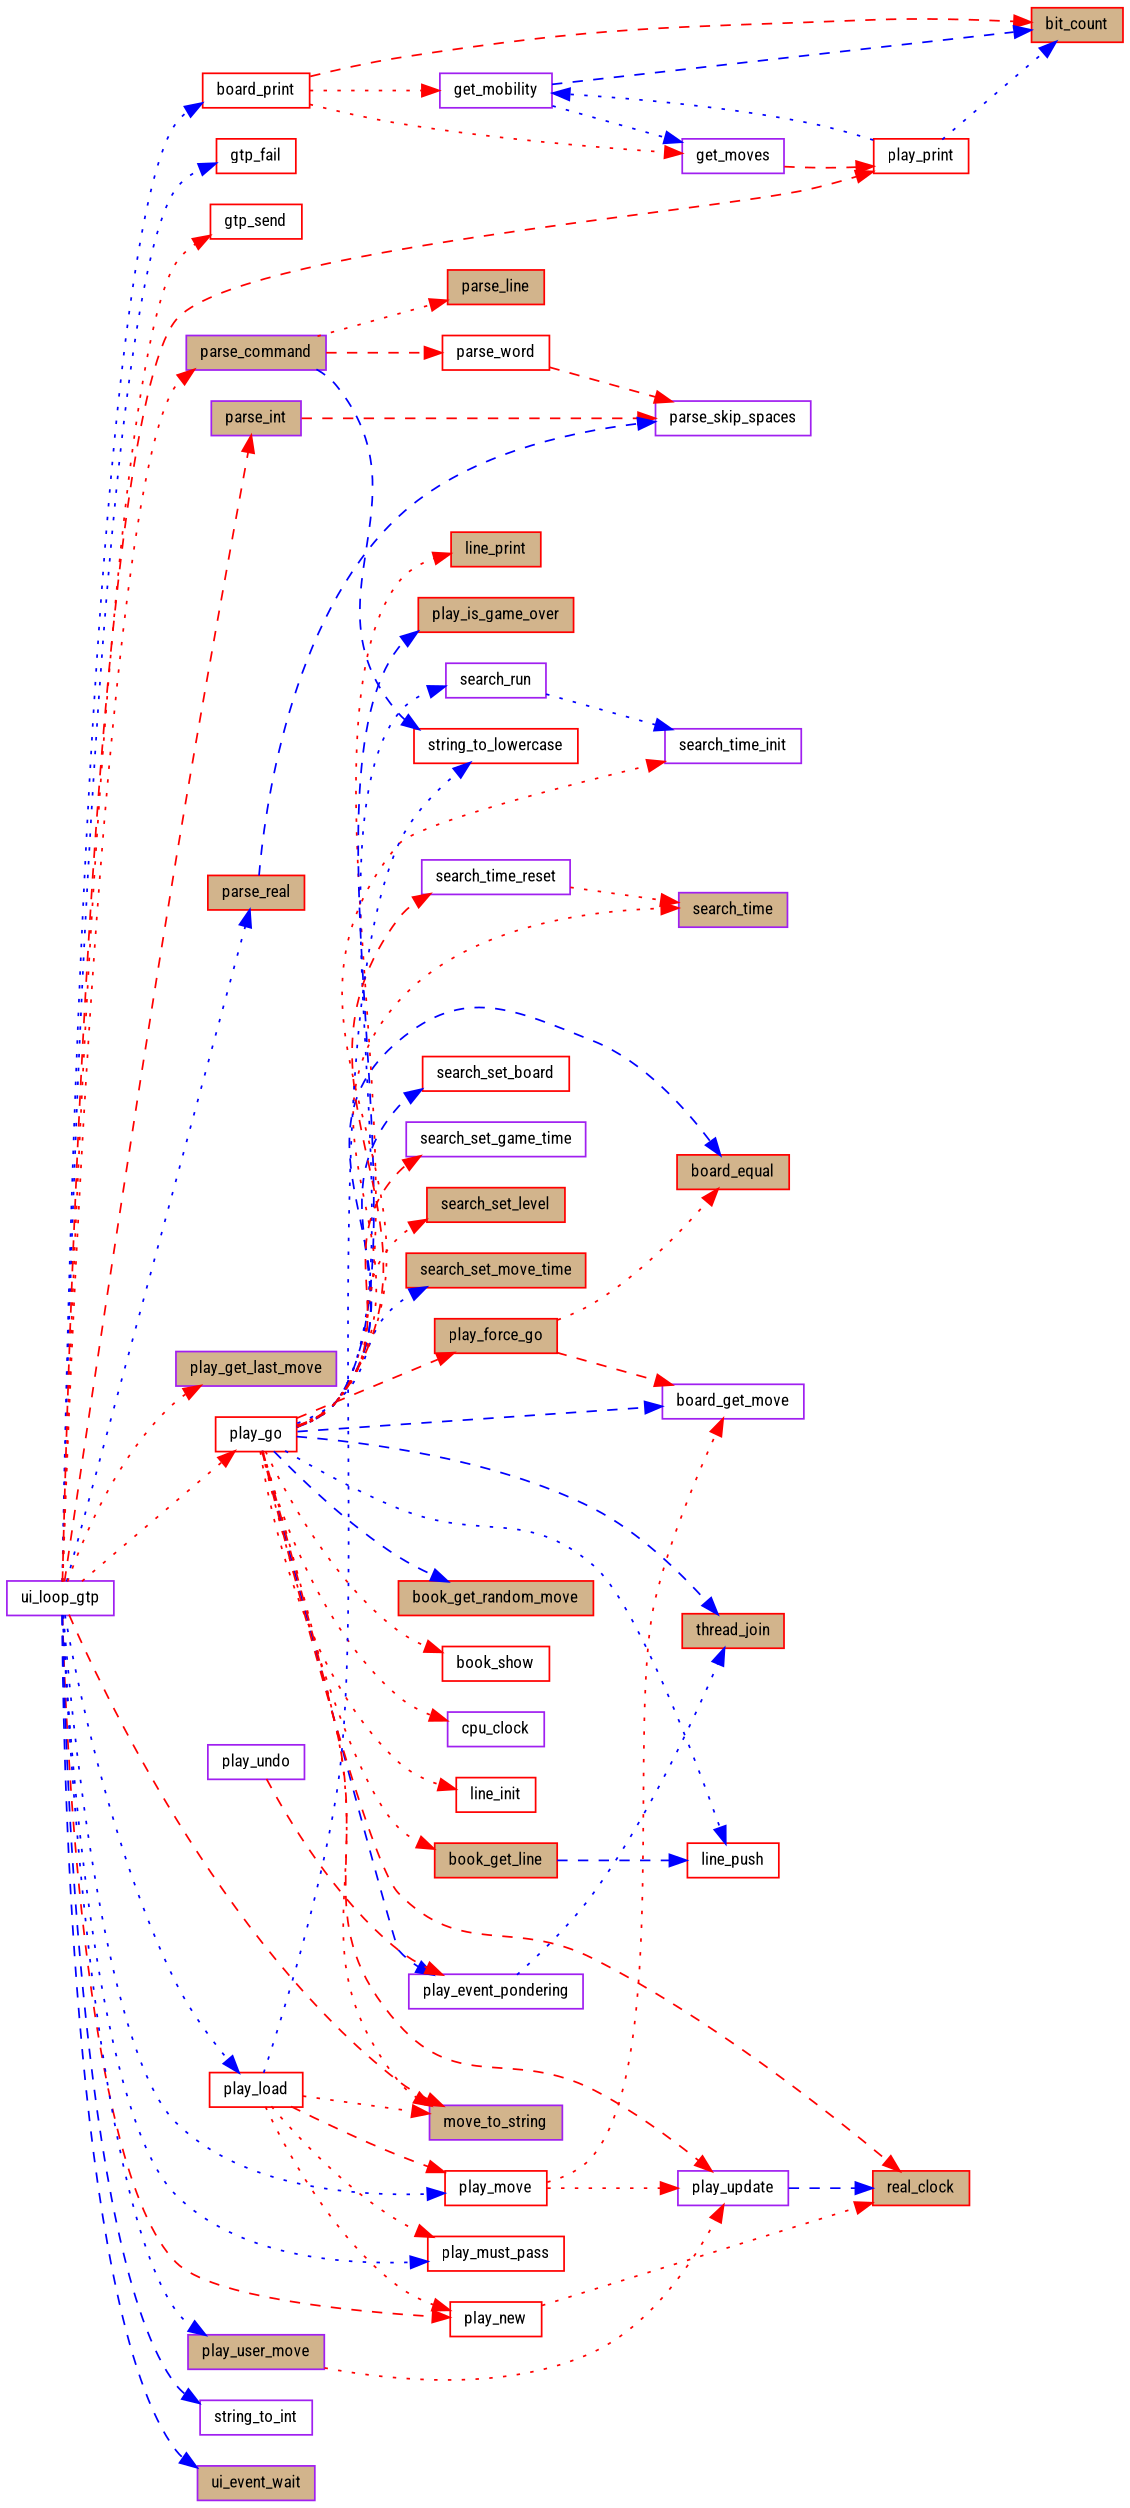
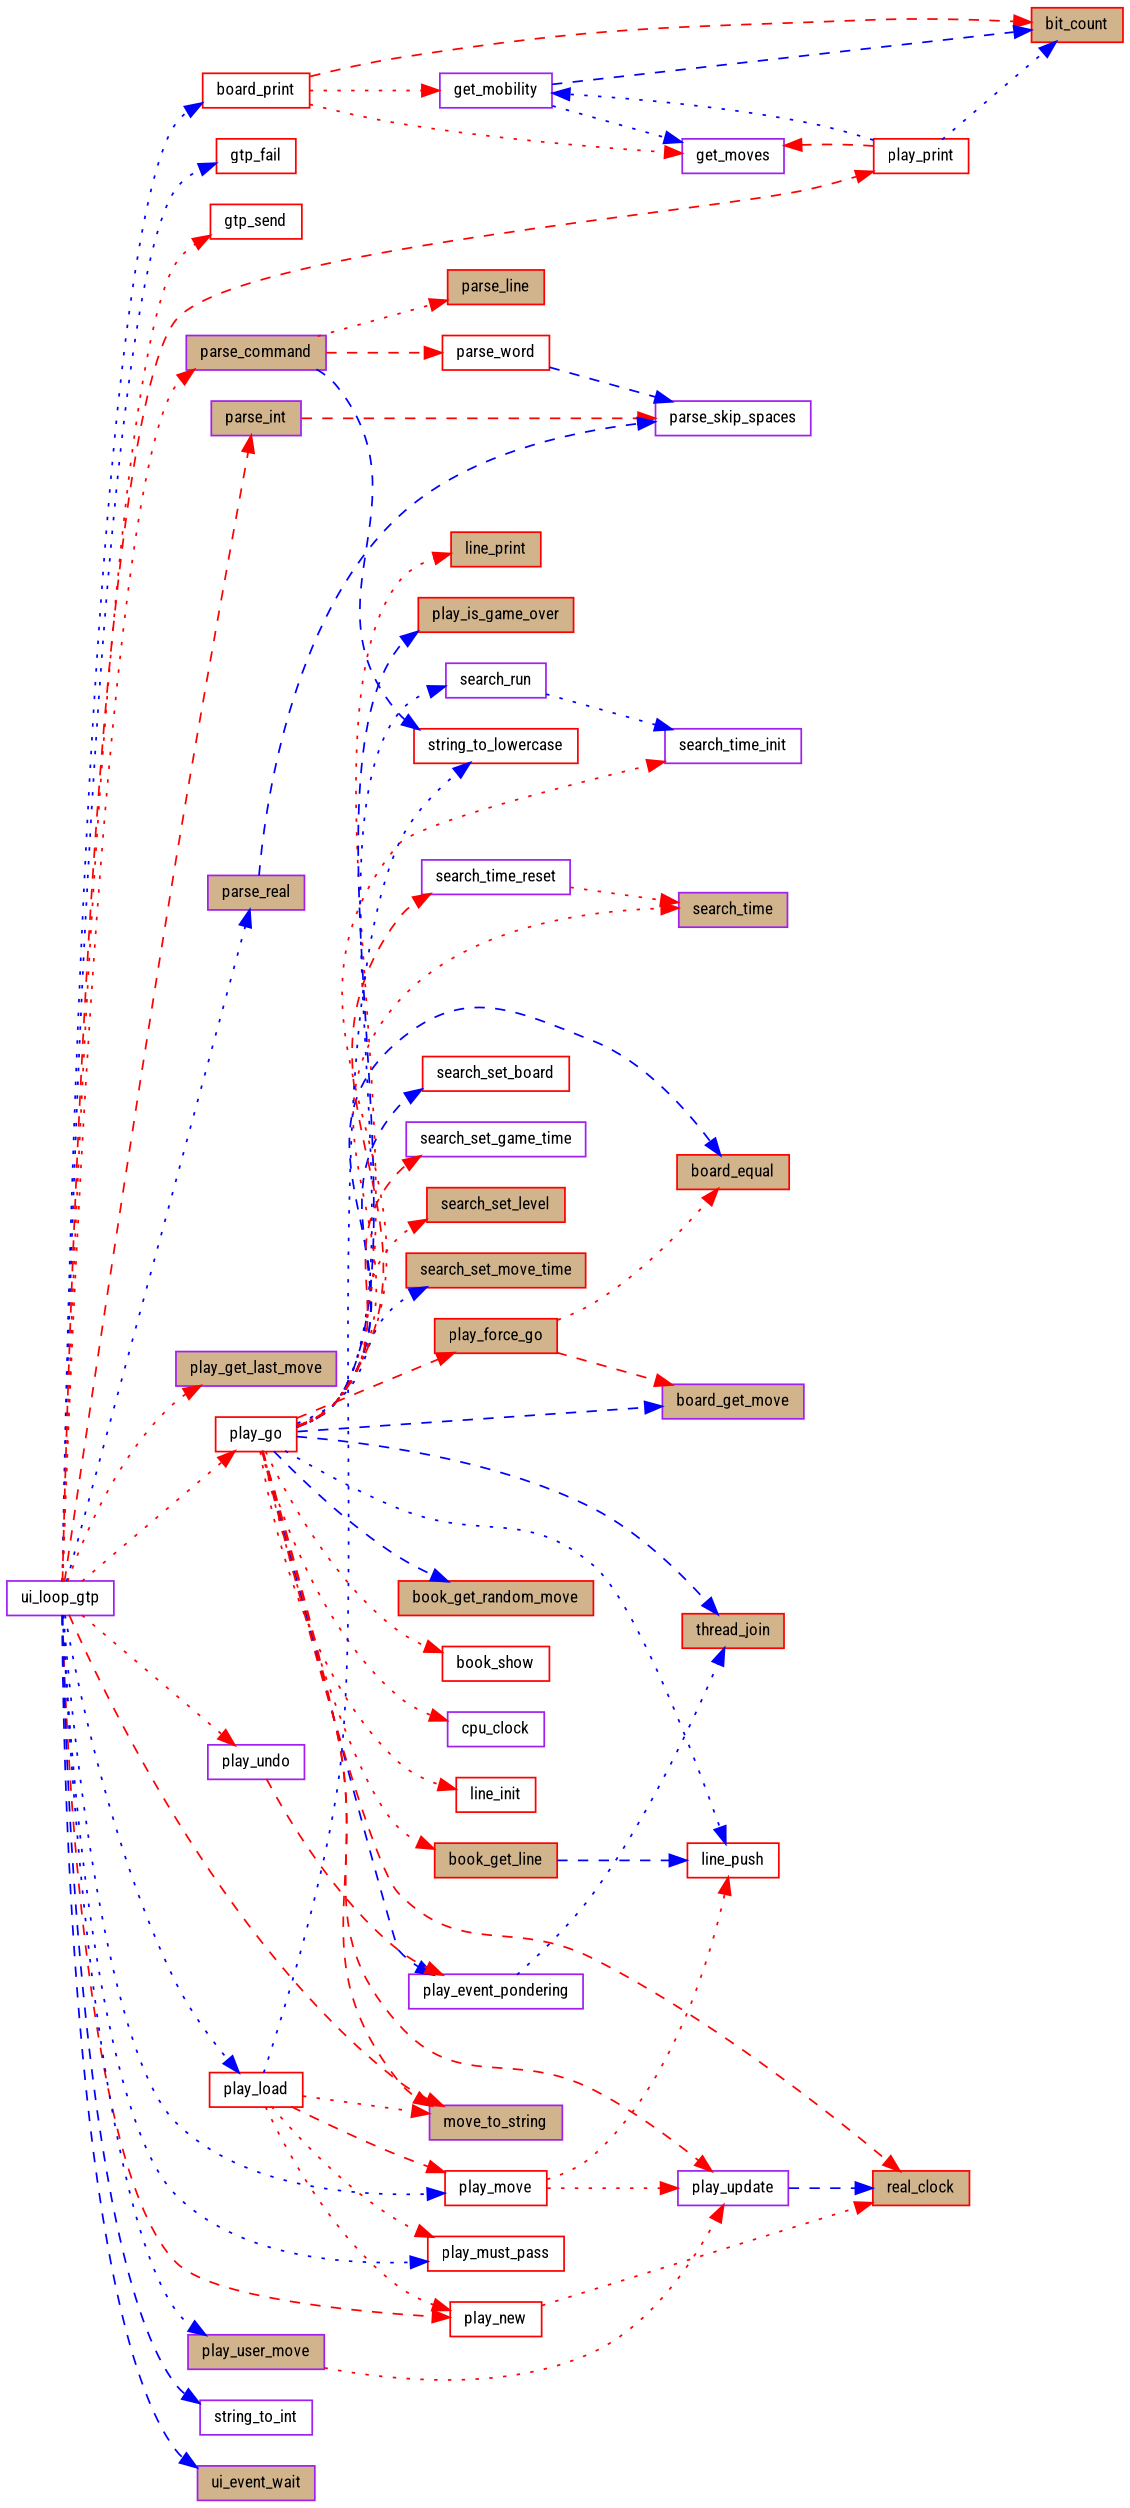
(820, 168) -> (838, 145)
(602, 382) -> (602, 382)
(256, 893) -> (256, 893)
(733, 1402) -> (733, 1402)
none -> (152, 1675)
(344, 1779) -> (344, 1779)
(643, 1840) -> (666, 2058)
